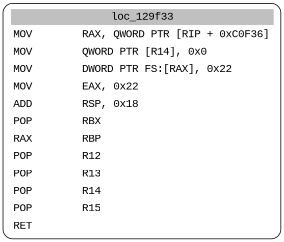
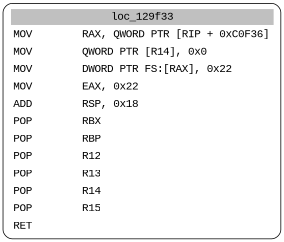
(57, 139) -> (57, 139)
